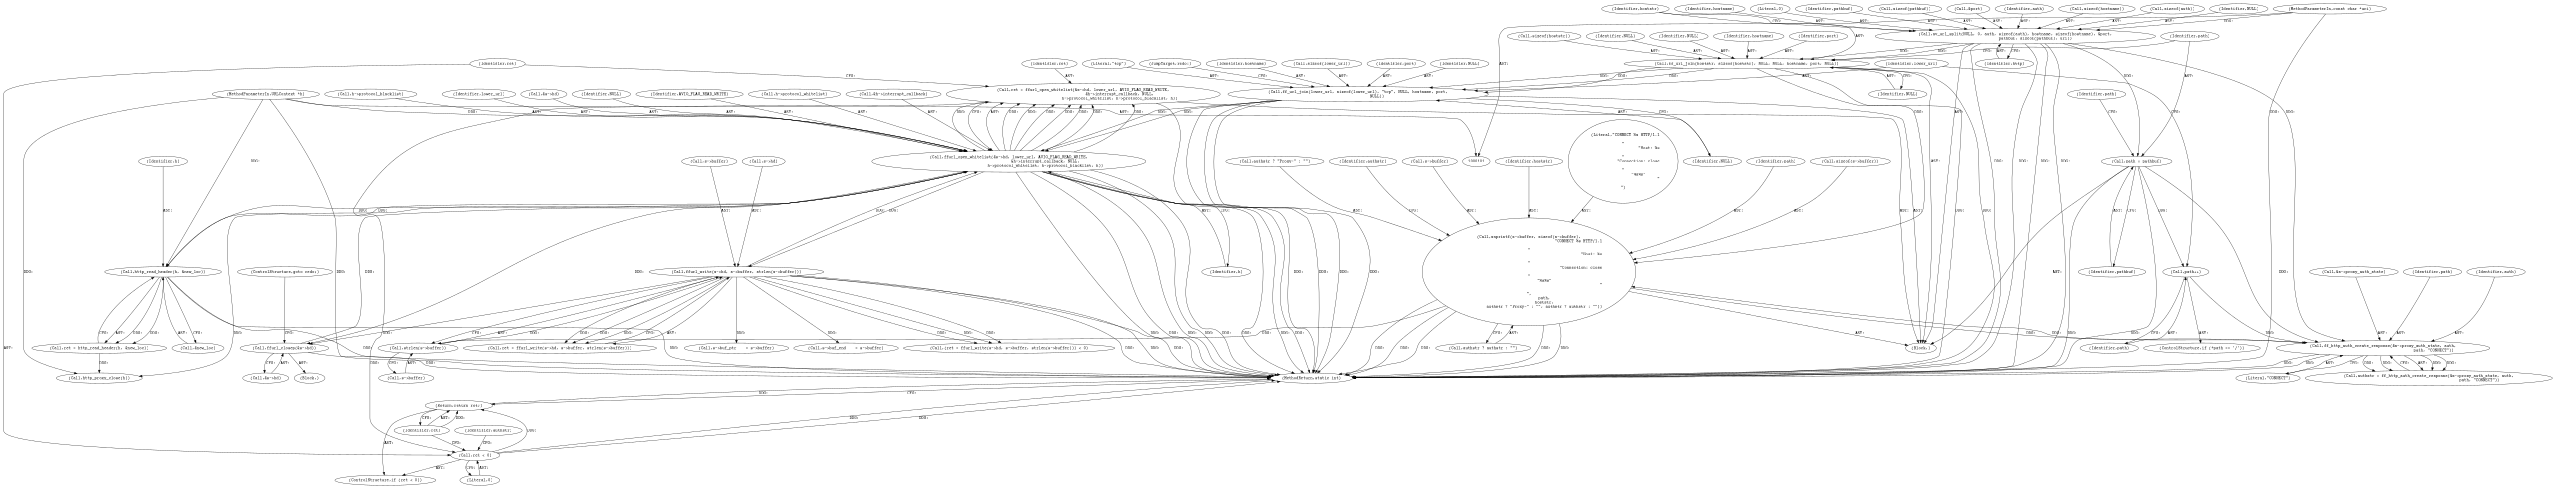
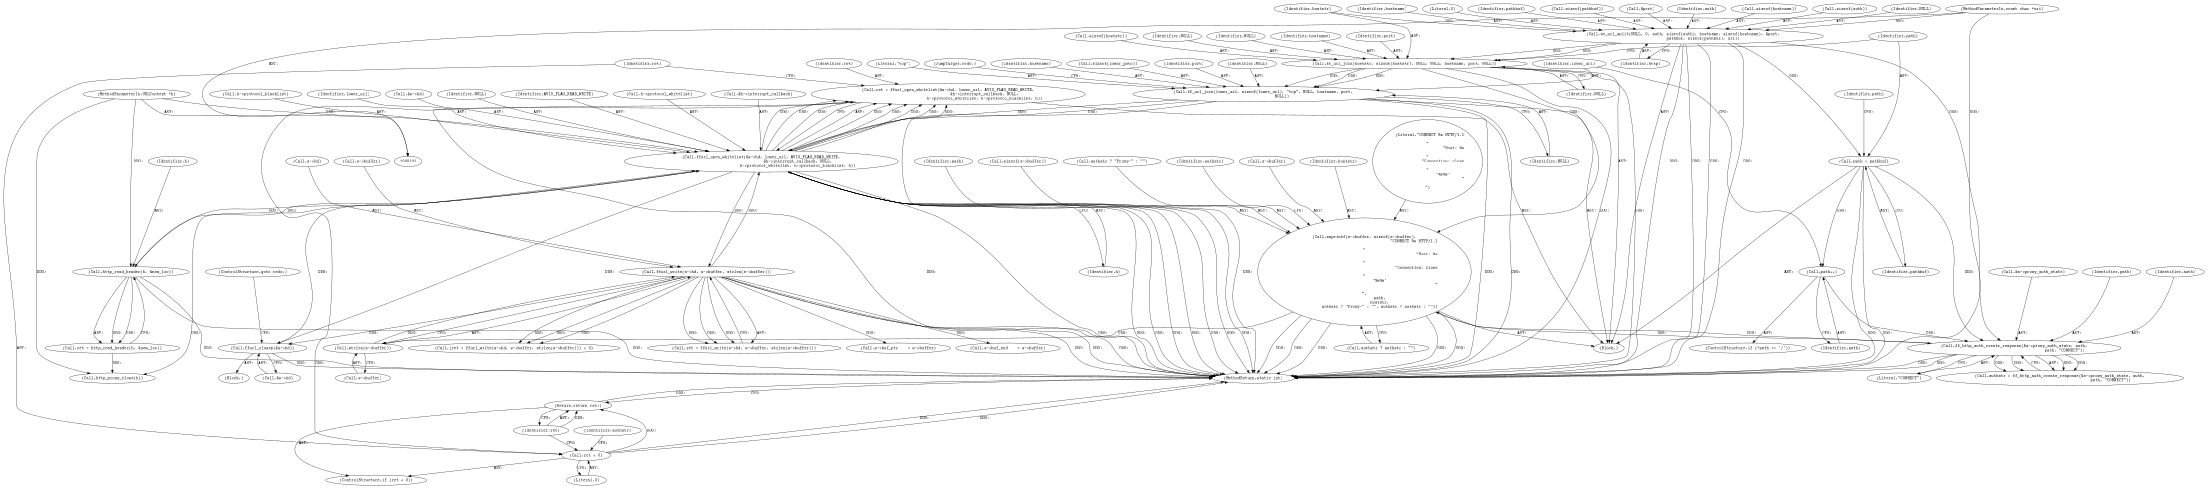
(1322, 64) -> (1108, 64)
(198, 348) -> none
(666, 370) -> none
